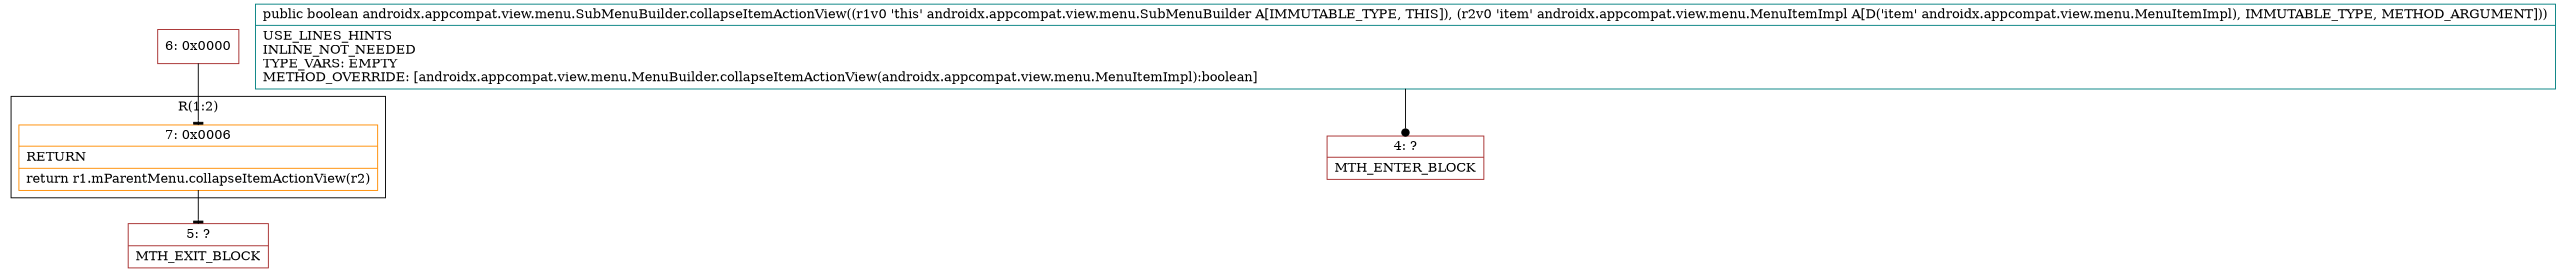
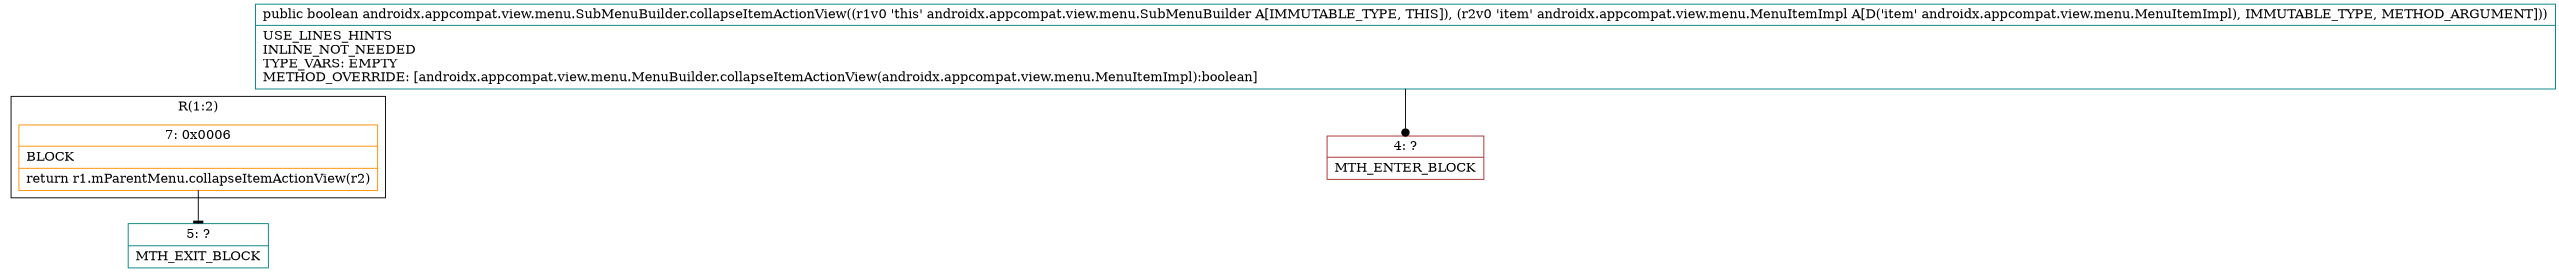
(198, 47) -> none
(56, 157) -> (50, 157)
(198, 246) -> (198, 246)
